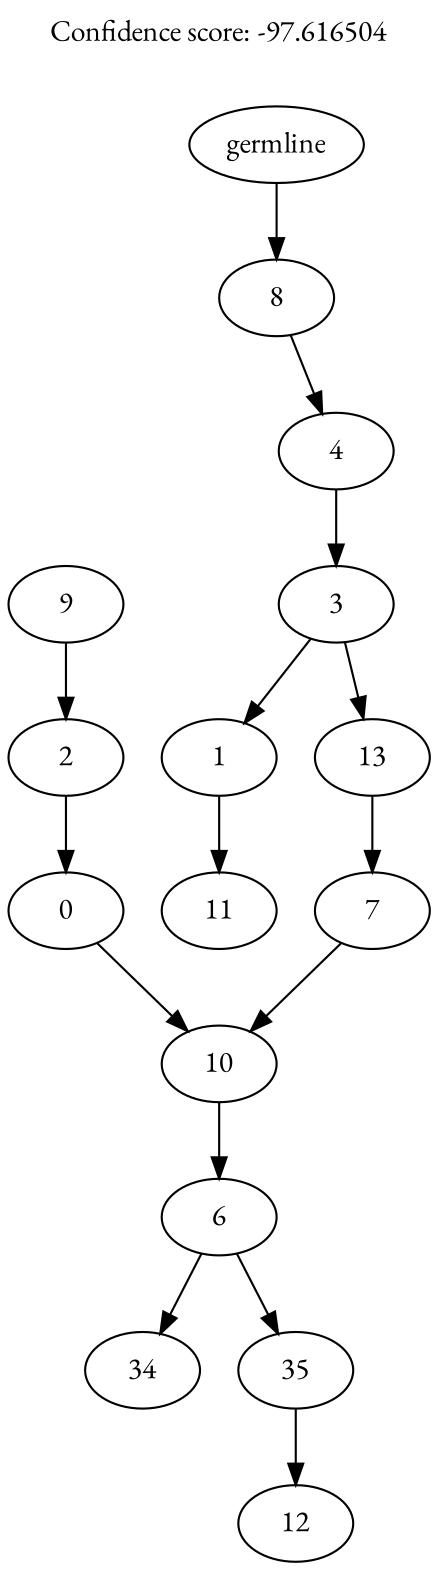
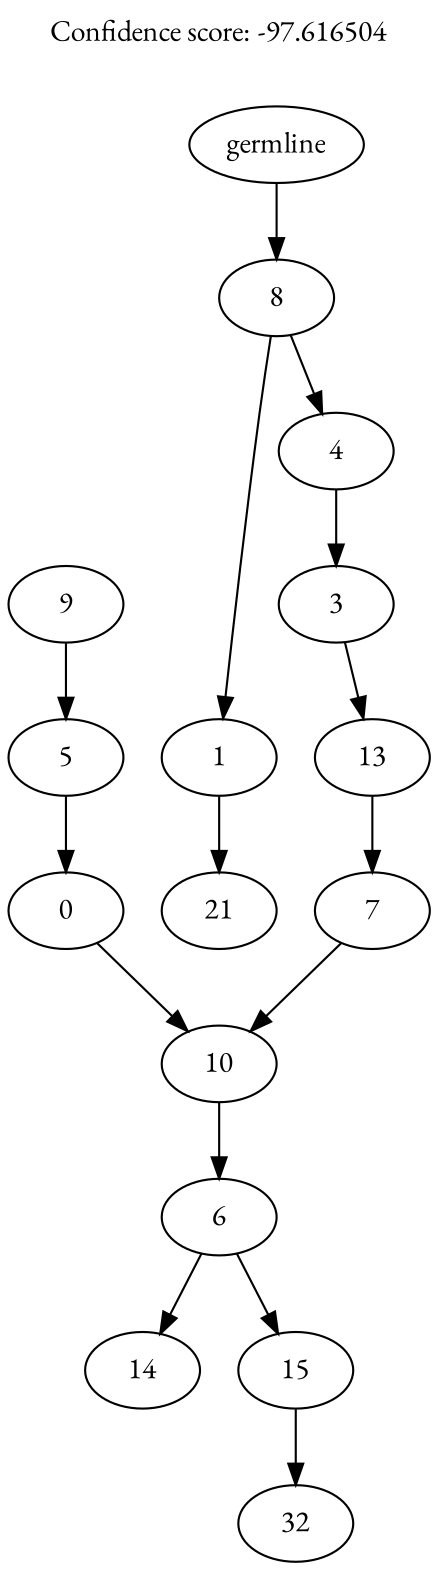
(284, 672) -> (246, 517)
(66, 757) -> (66, 757)
(219, 911) -> (219, 911)
(143, 1370) -> (143, 1370)
(296, 1370) -> (296, 1370)
(296, 1523) -> (296, 1523)
